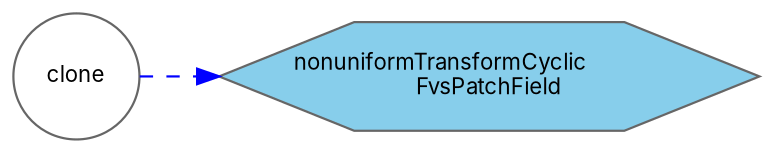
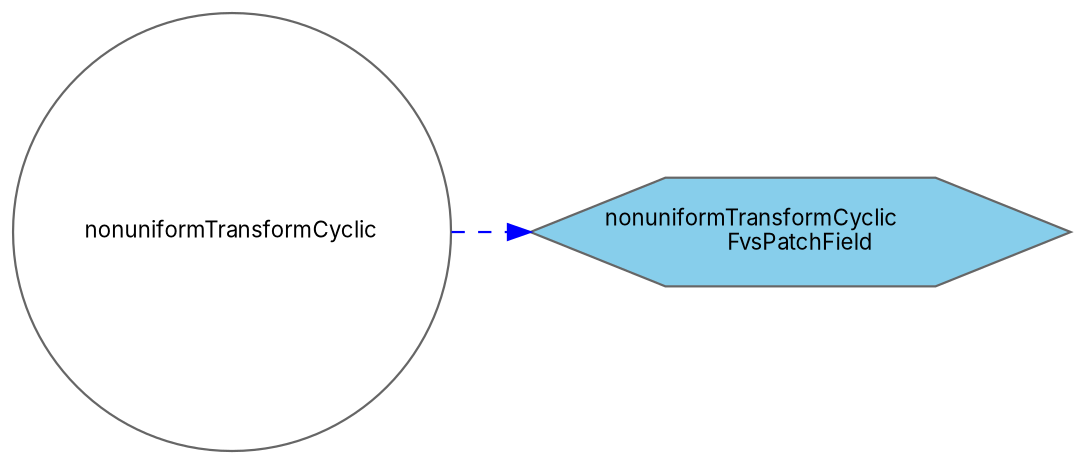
(76, 76) -> (232, 232)
